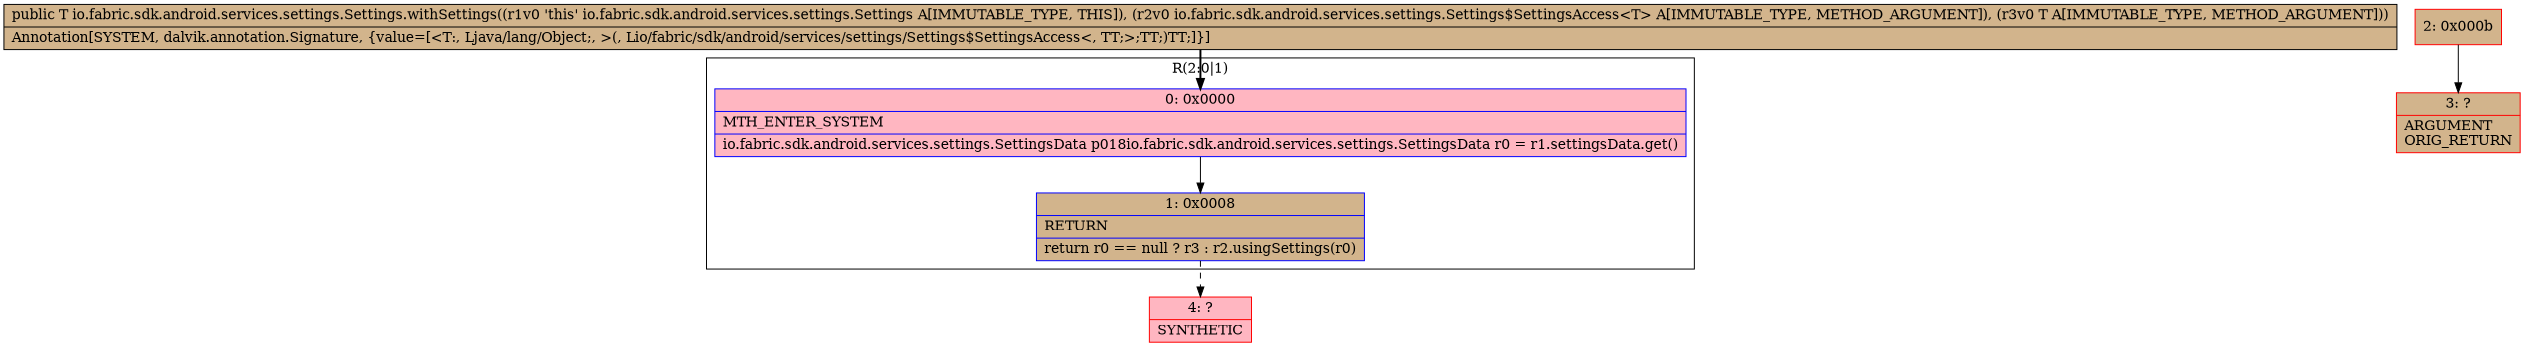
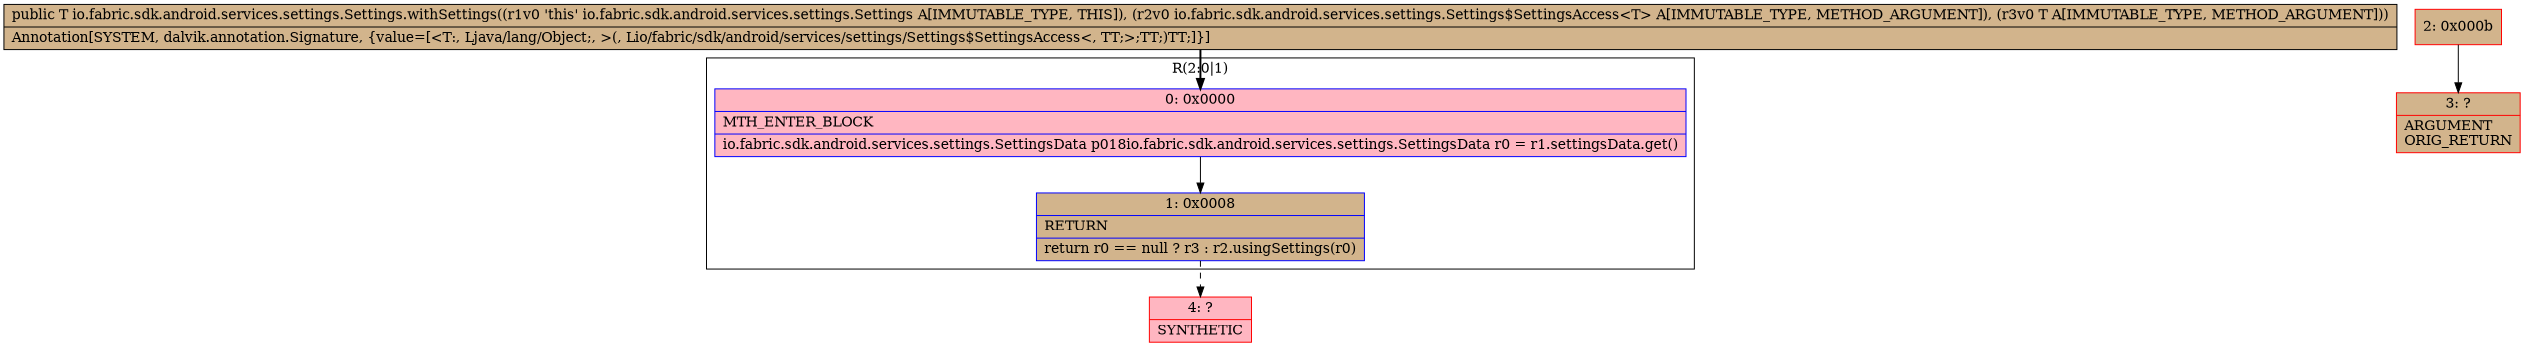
(803, 122) -> (798, 122)
